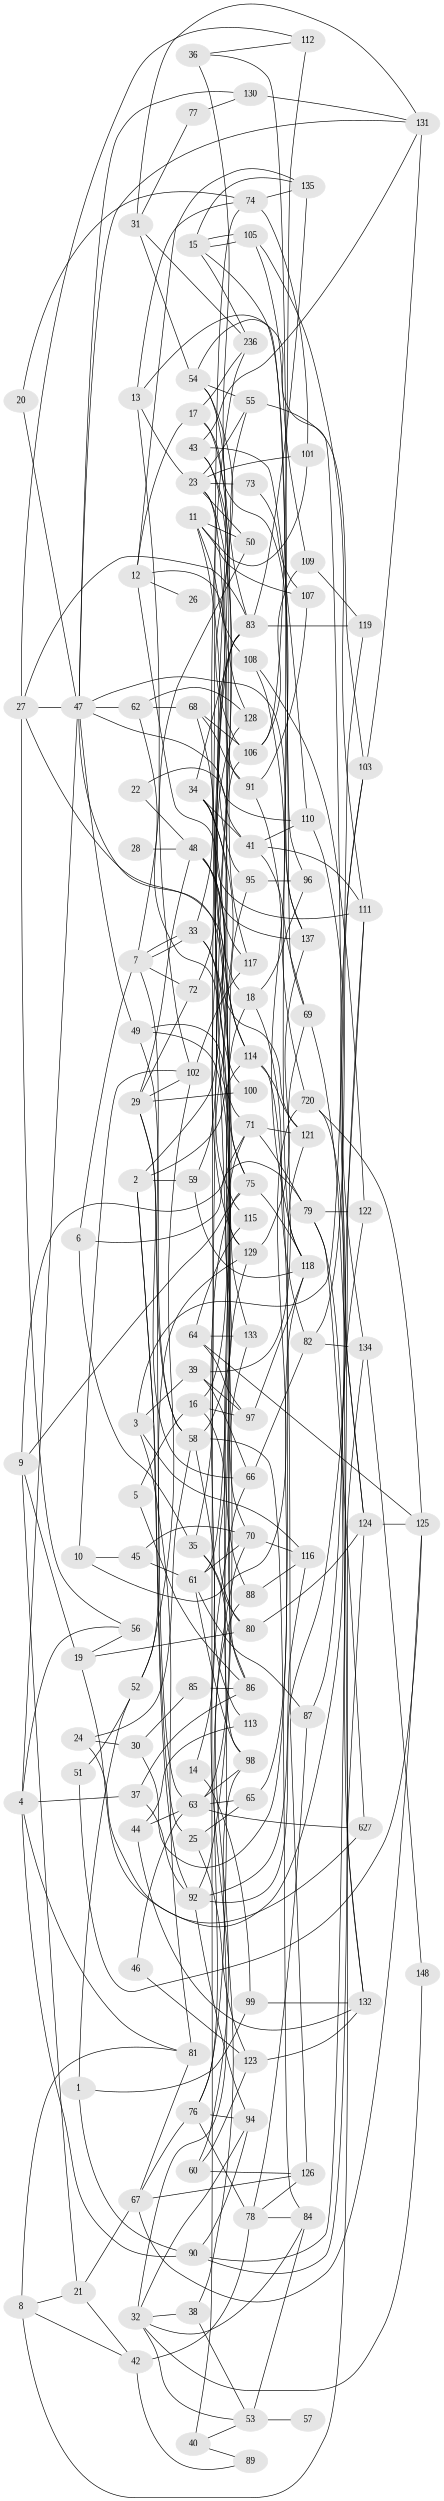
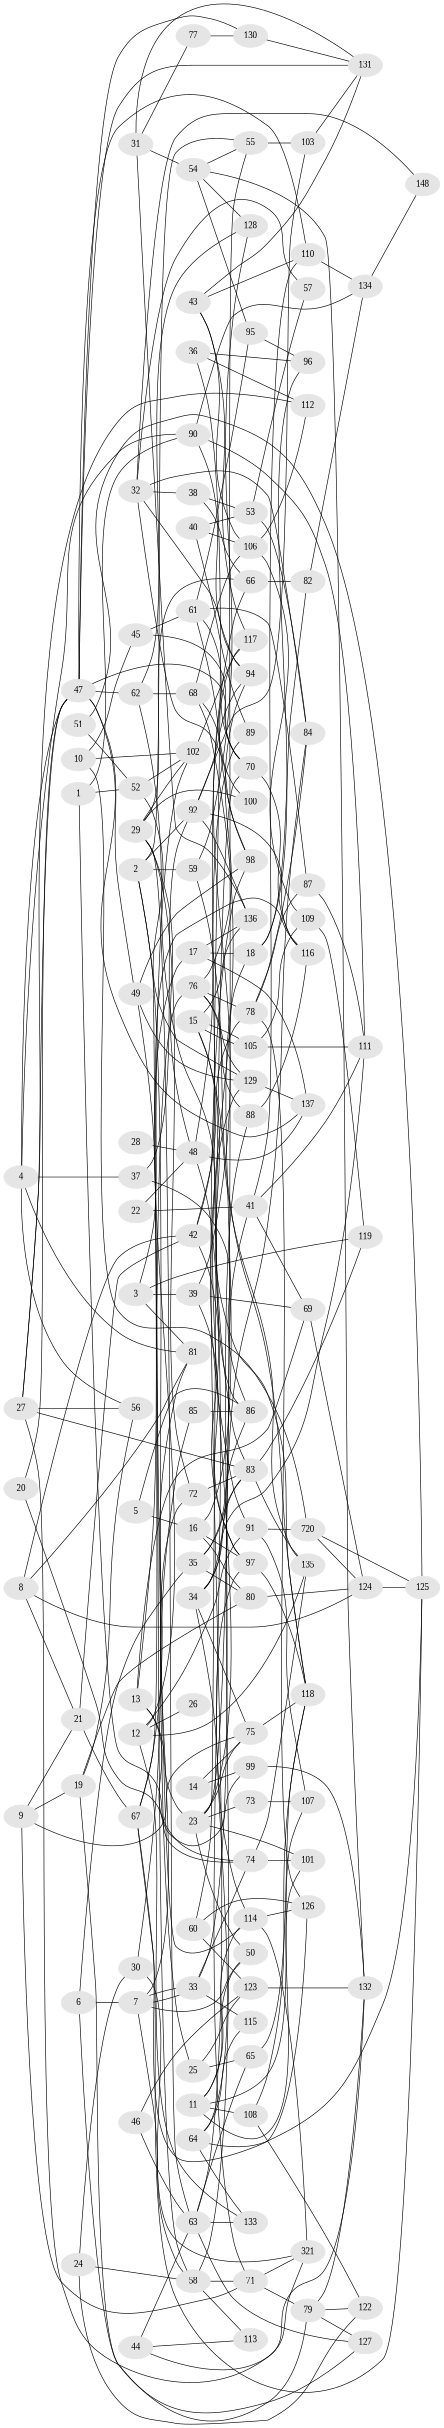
(251, 343) -> (251, 919)
(344, 1057) -> none
(308, 1136) -> (308, 2252)
none -> (215, 1402)
(365, 1828) -> (365, 2342)
(170, 2393) -> (171, 270)
